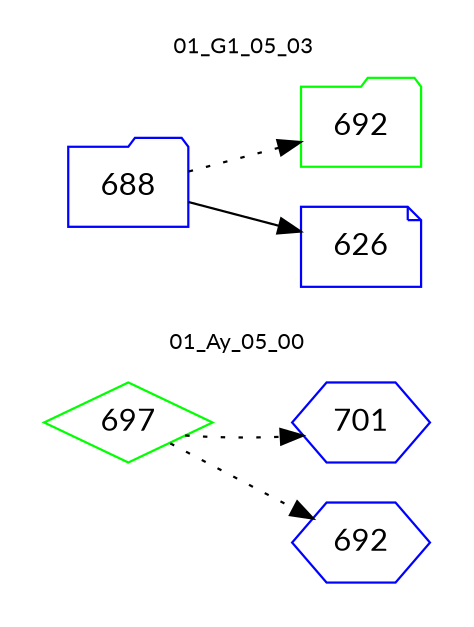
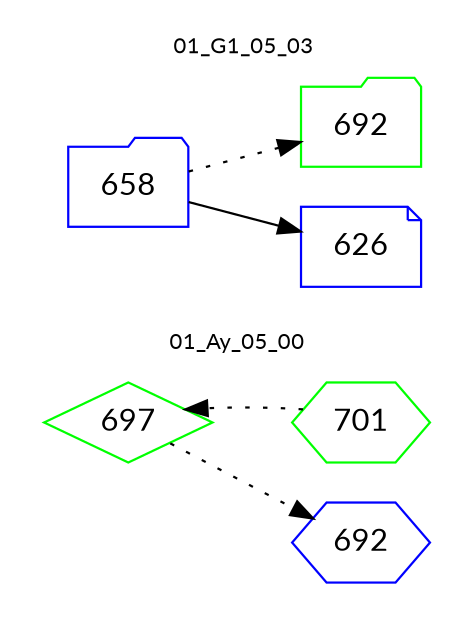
(128, 187) -> (128, 187)
(361, 422) -> (361, 422)
(233, 437) -> (256, 408)
